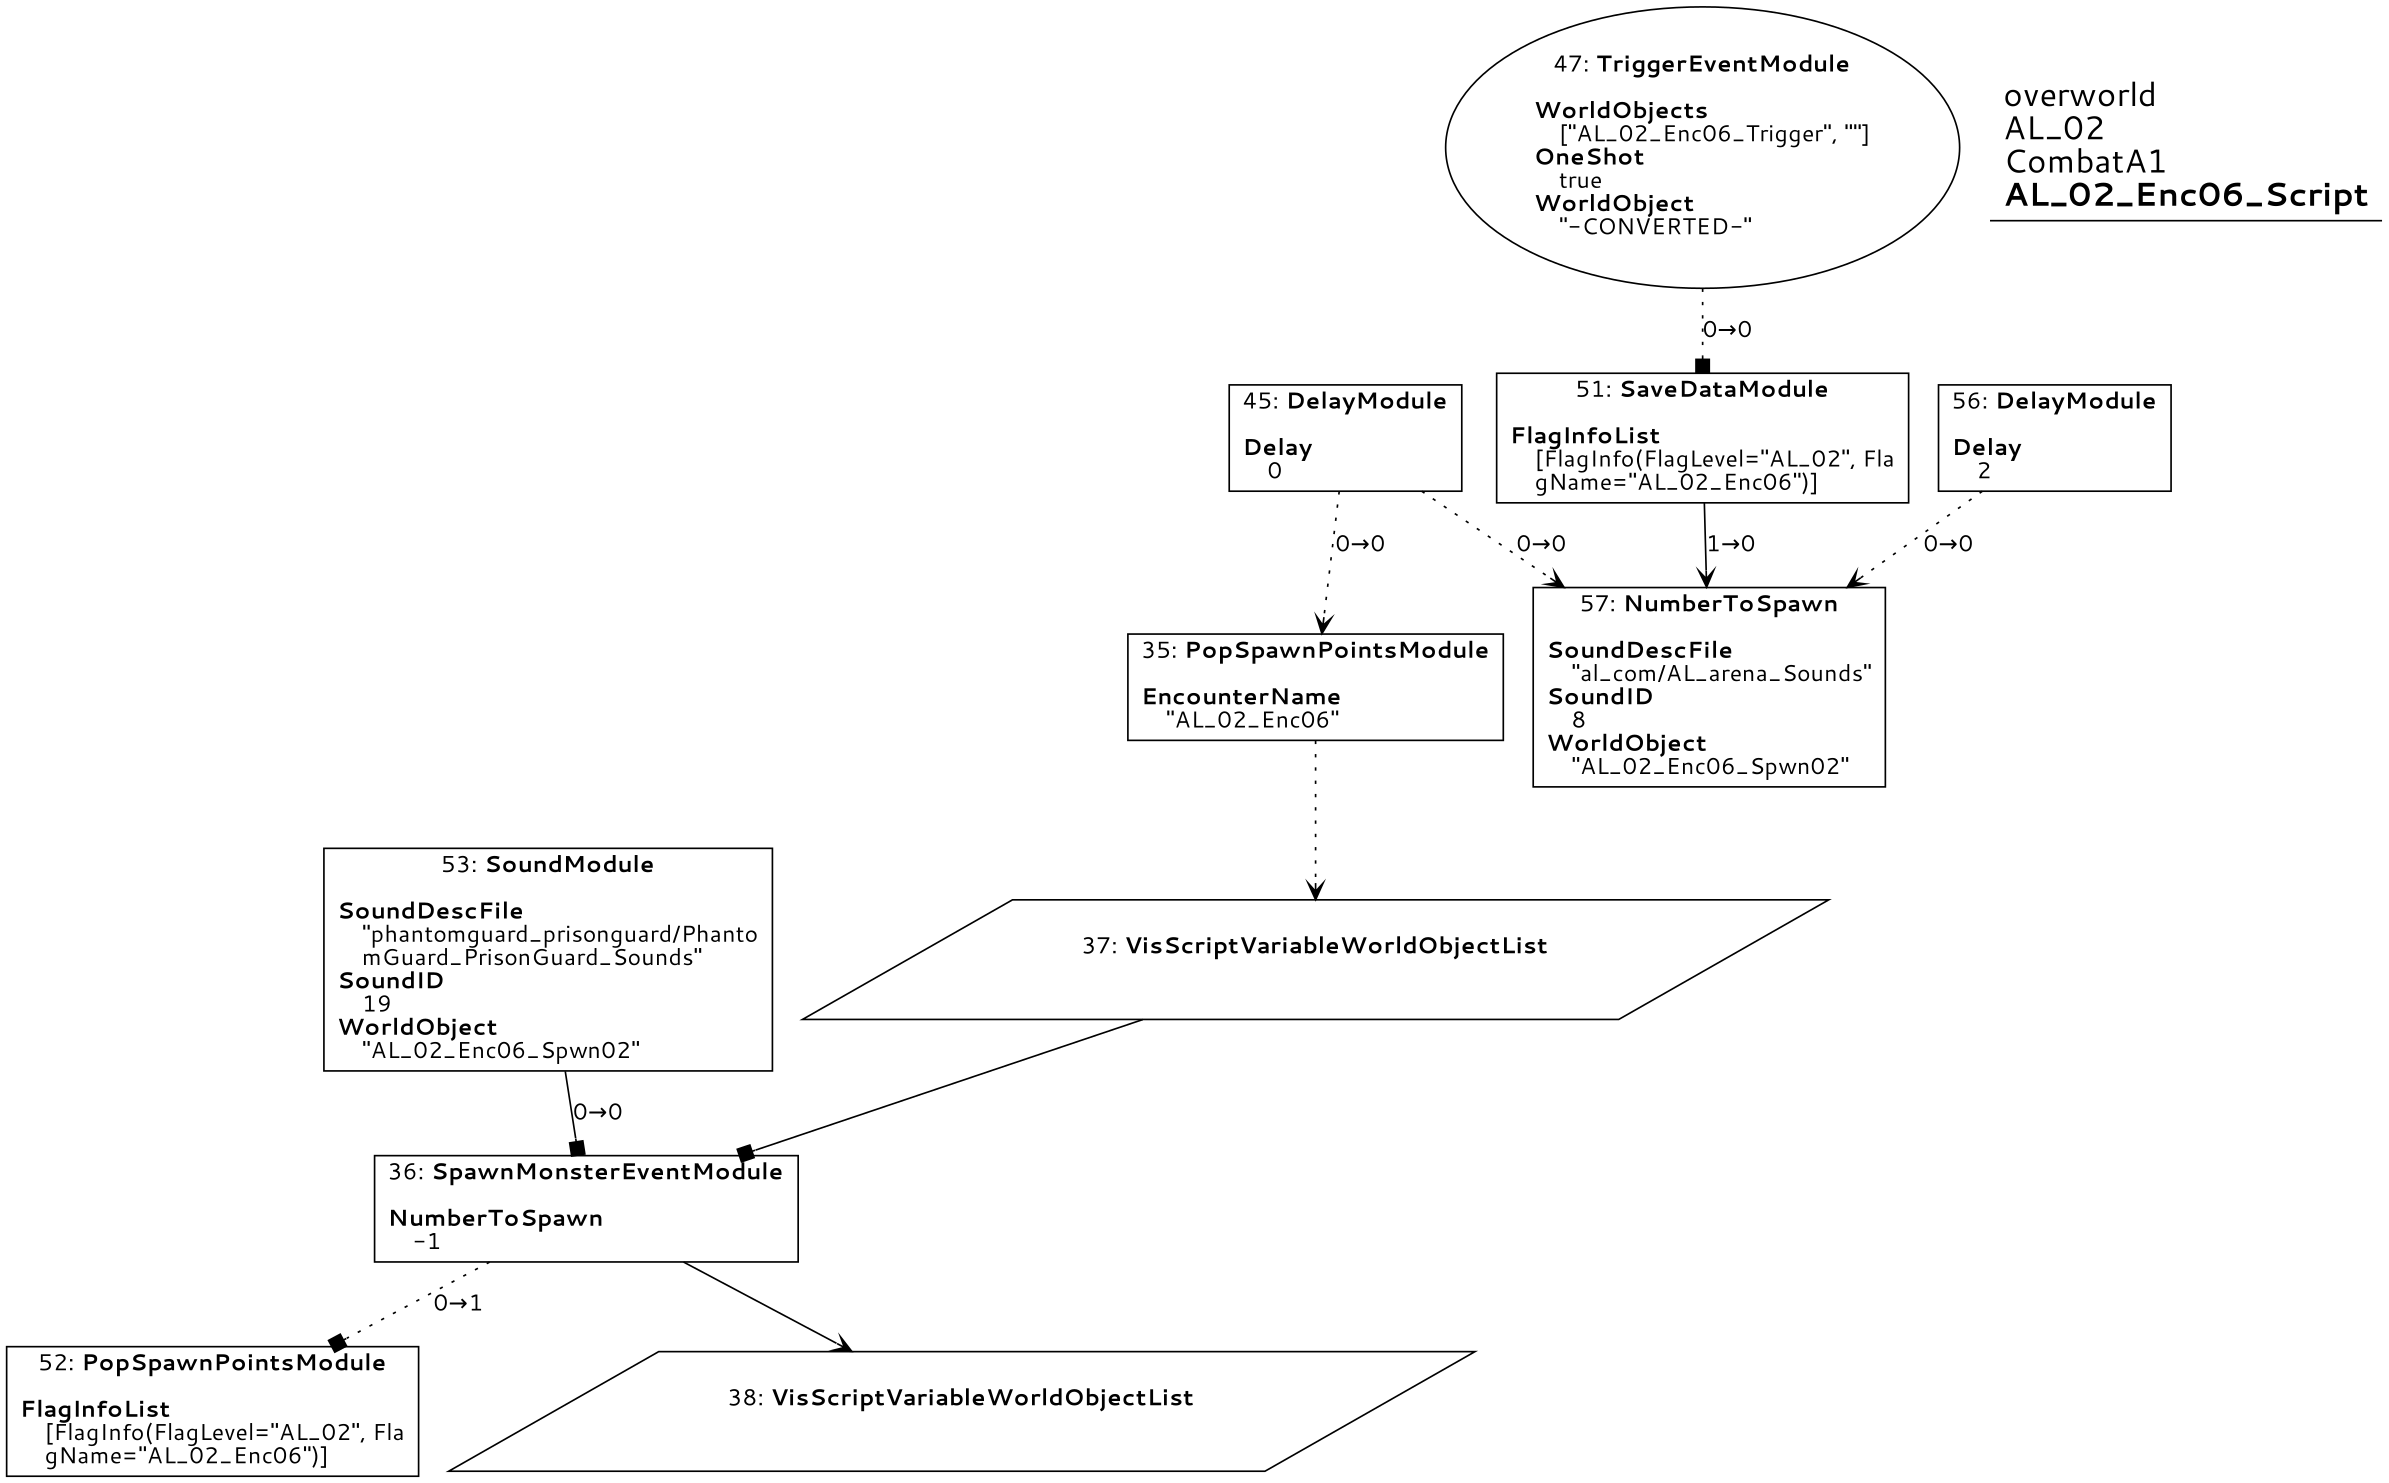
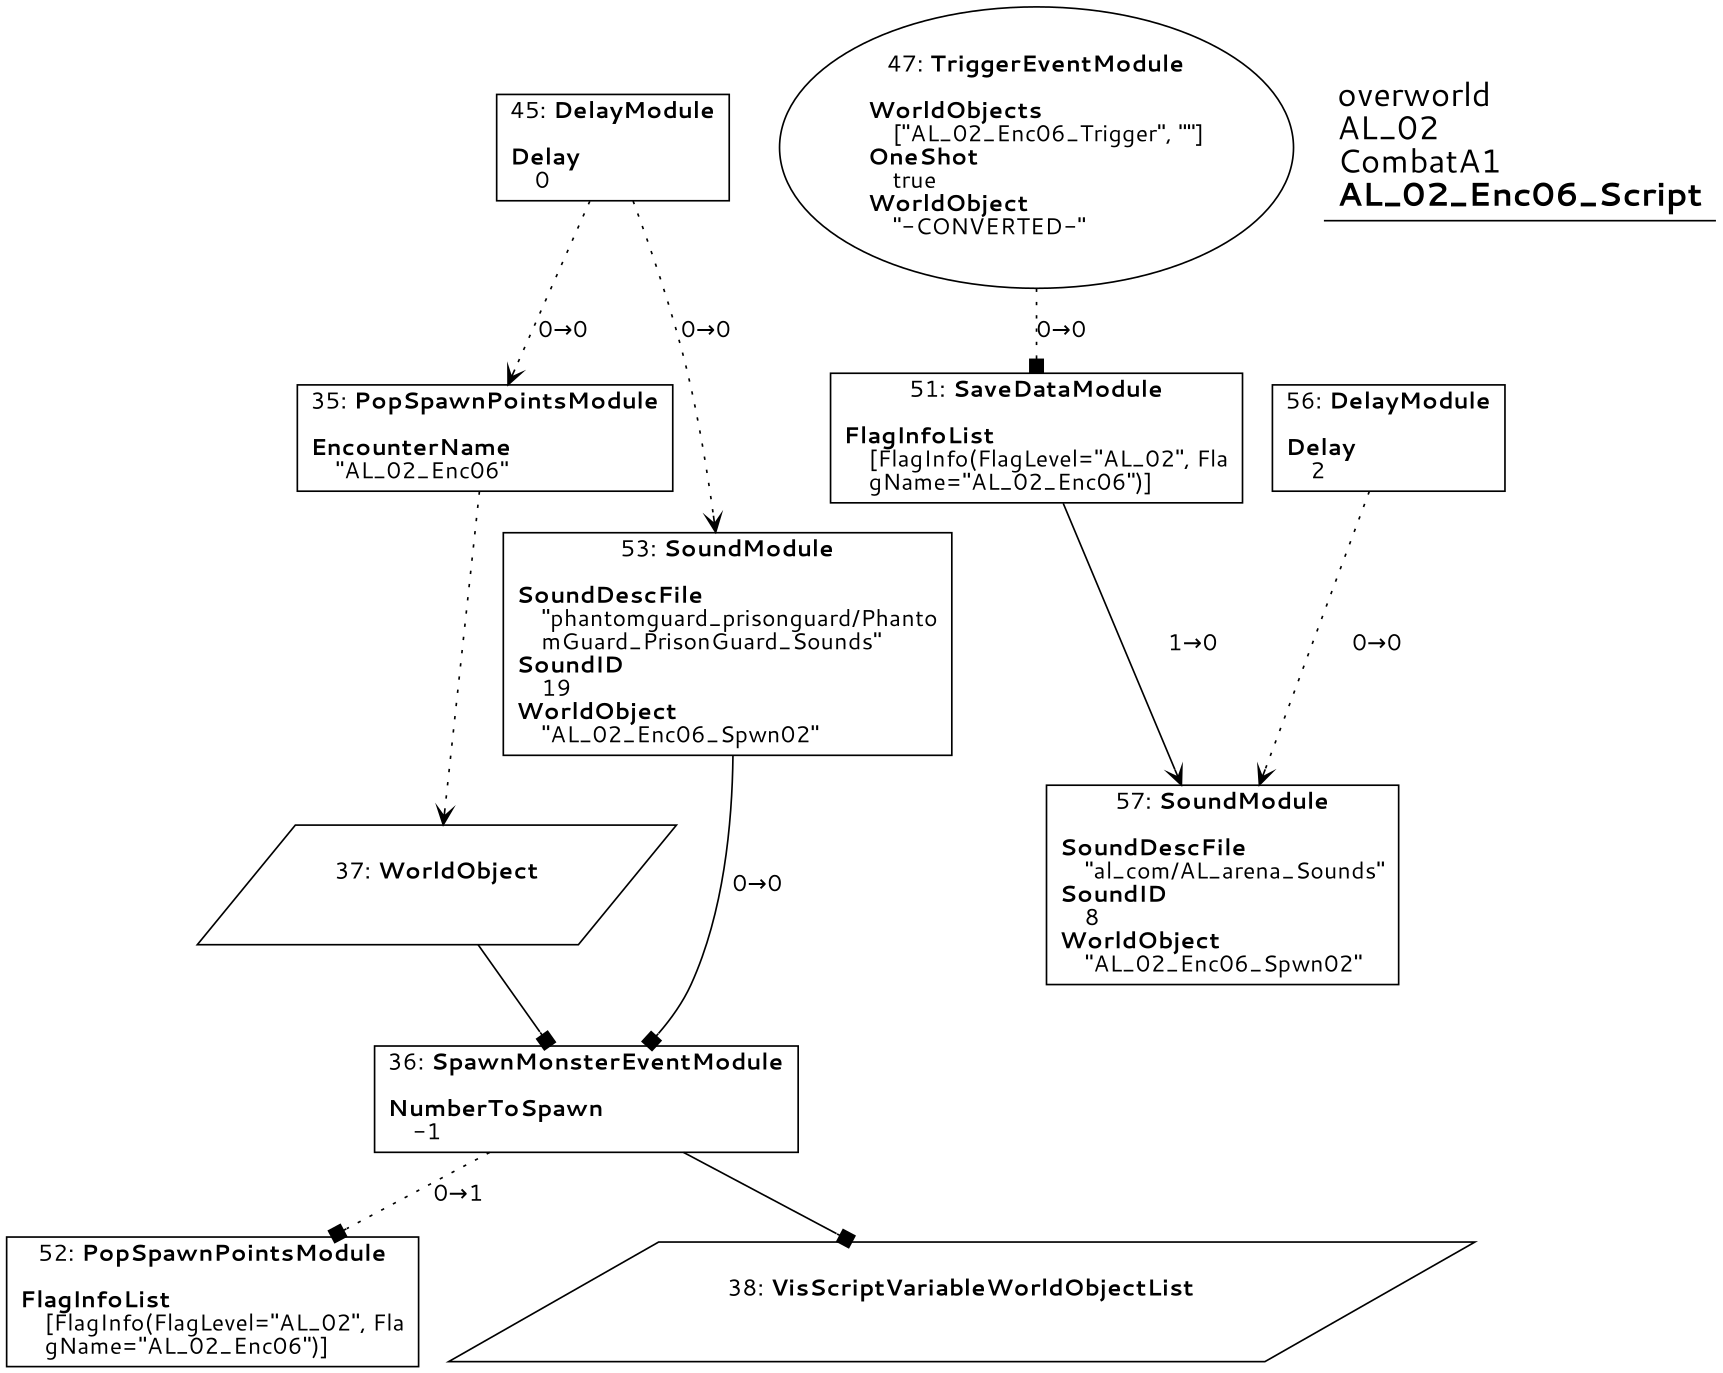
(1486, 535) -> (683, 356)
(1731, 604) -> (1244, 802)
(1337, 946) -> (458, 872)
(760, 1303) -> (760, 1193)
